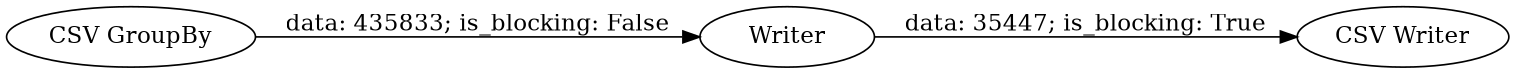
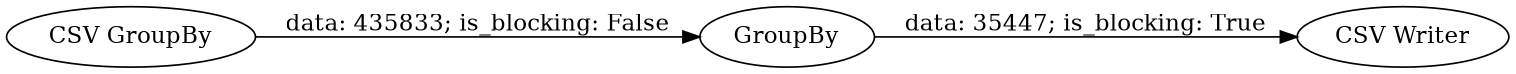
(787, 37) -> (787, 37)
